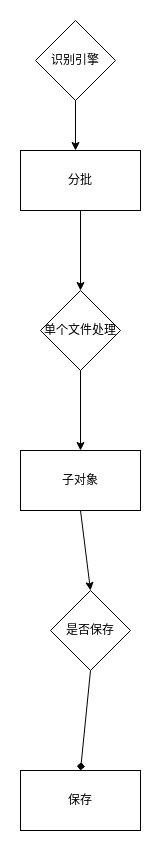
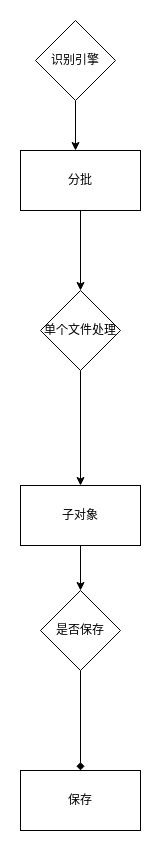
(81, 481) -> (81, 516)
(91, 631) -> (81, 631)
